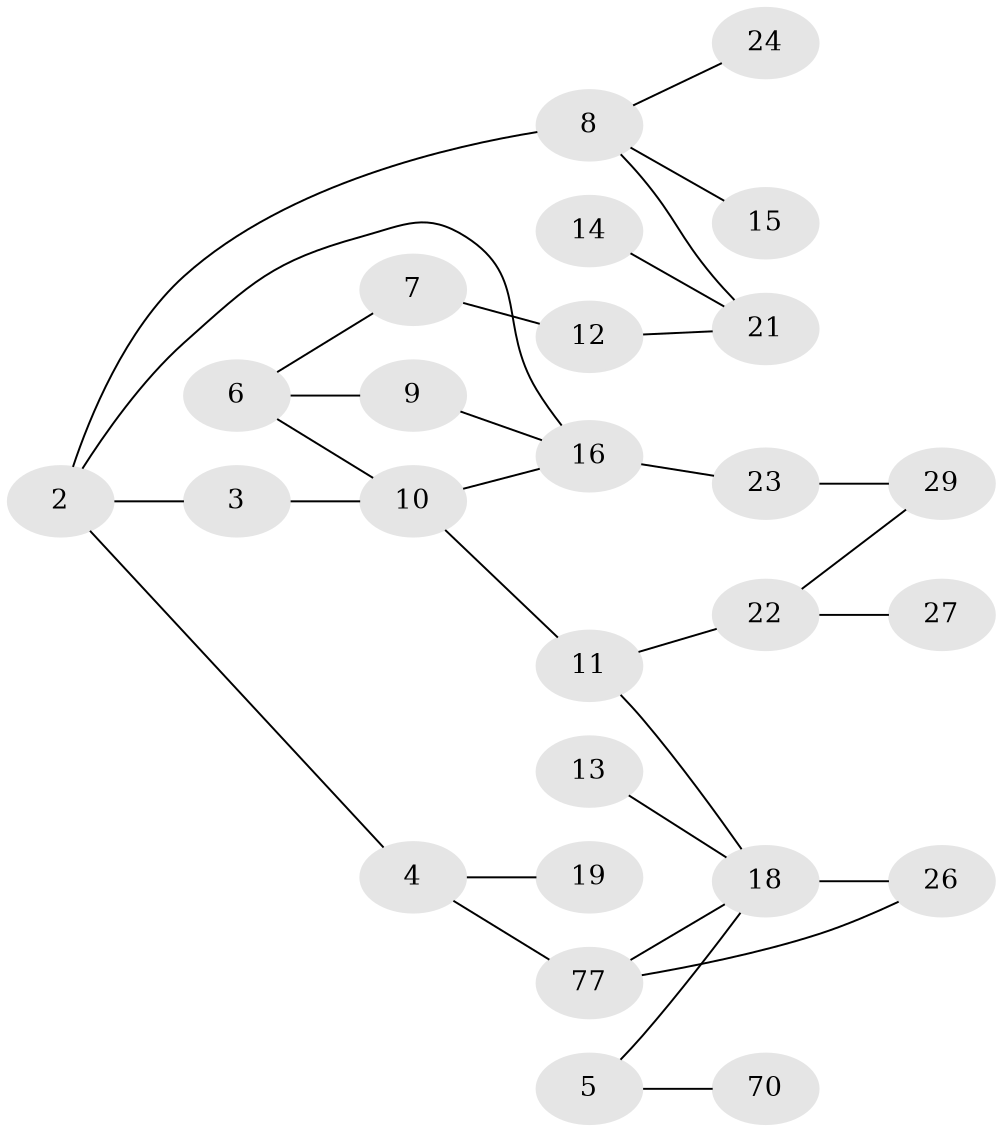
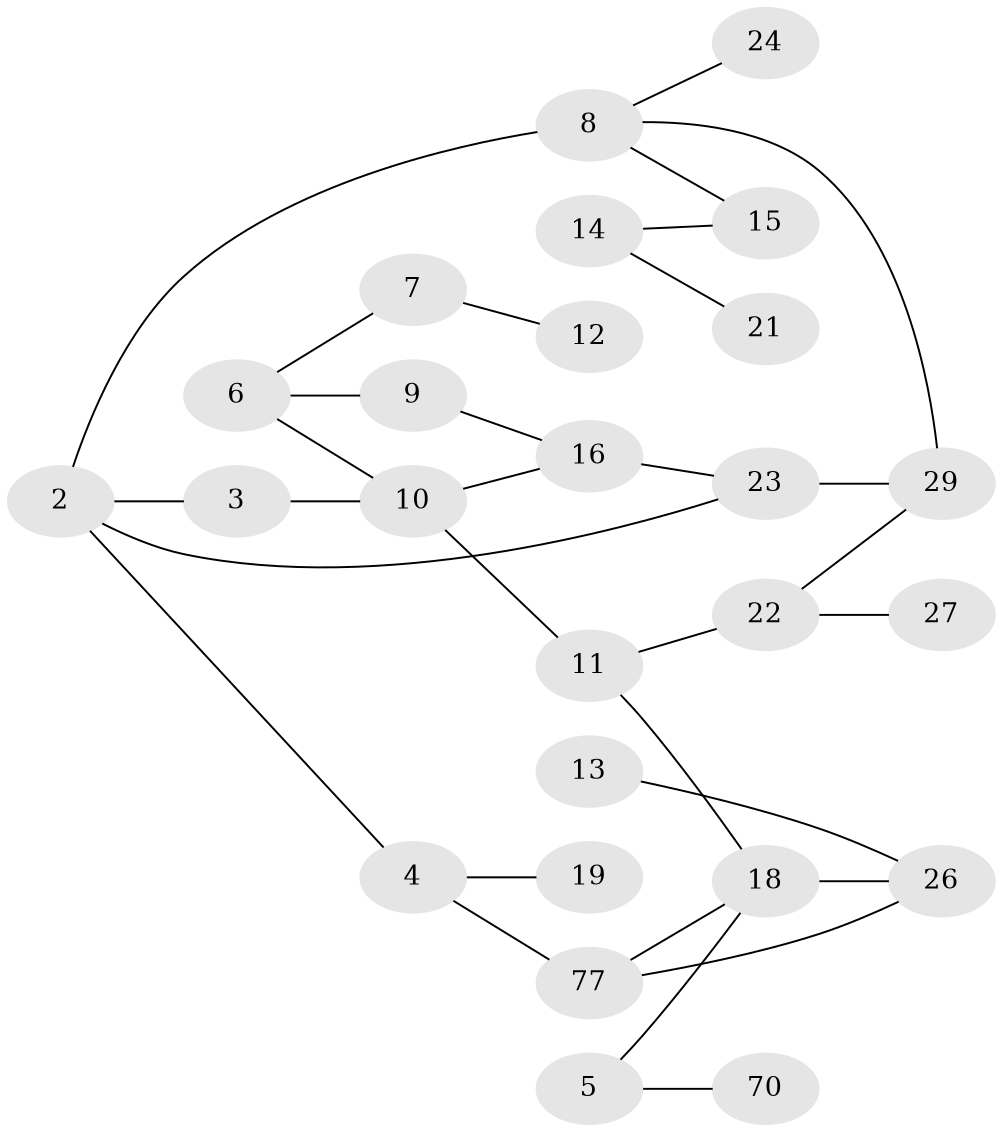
(678, 227) -> (859, 216)
none -> (678, 227)
(340, 243) -> (411, 563)
(678, 333) -> none
(678, 826) -> (772, 814)
